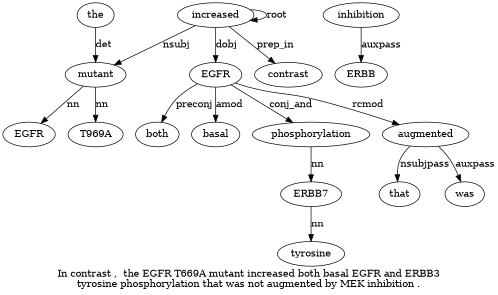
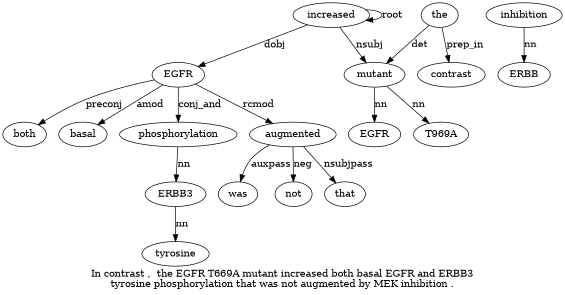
(249, 43) -> (445, 41)
(381, 45) -> (531, 45)
none -> (294, 194)
(311, 194) -> (176, 194)
